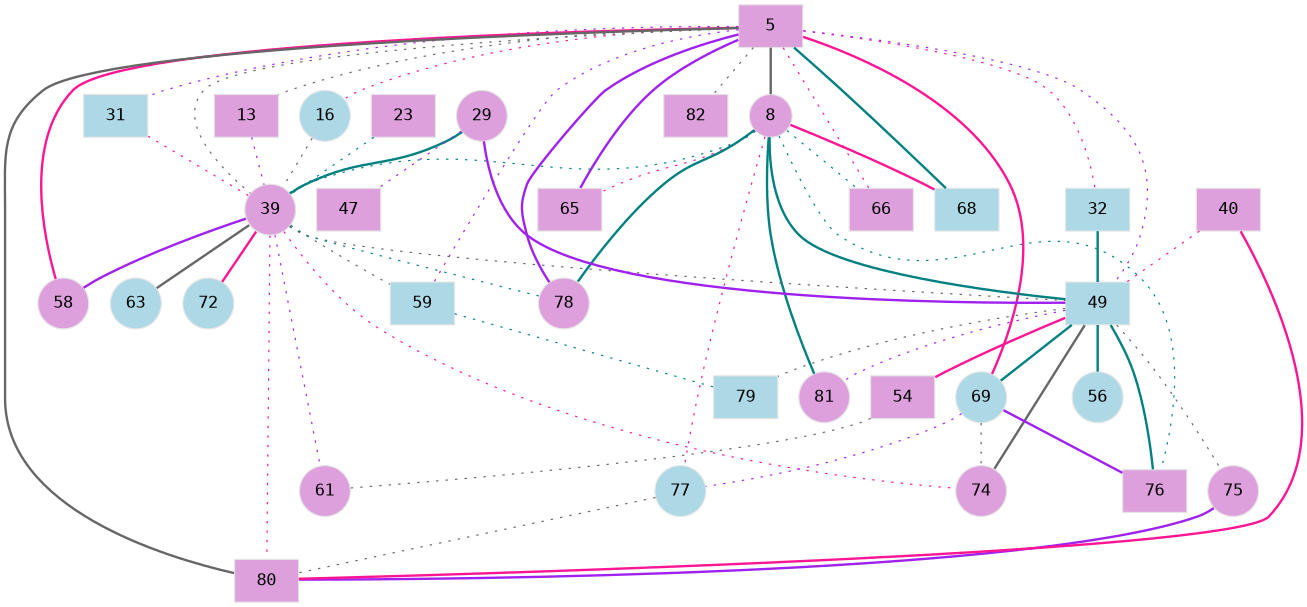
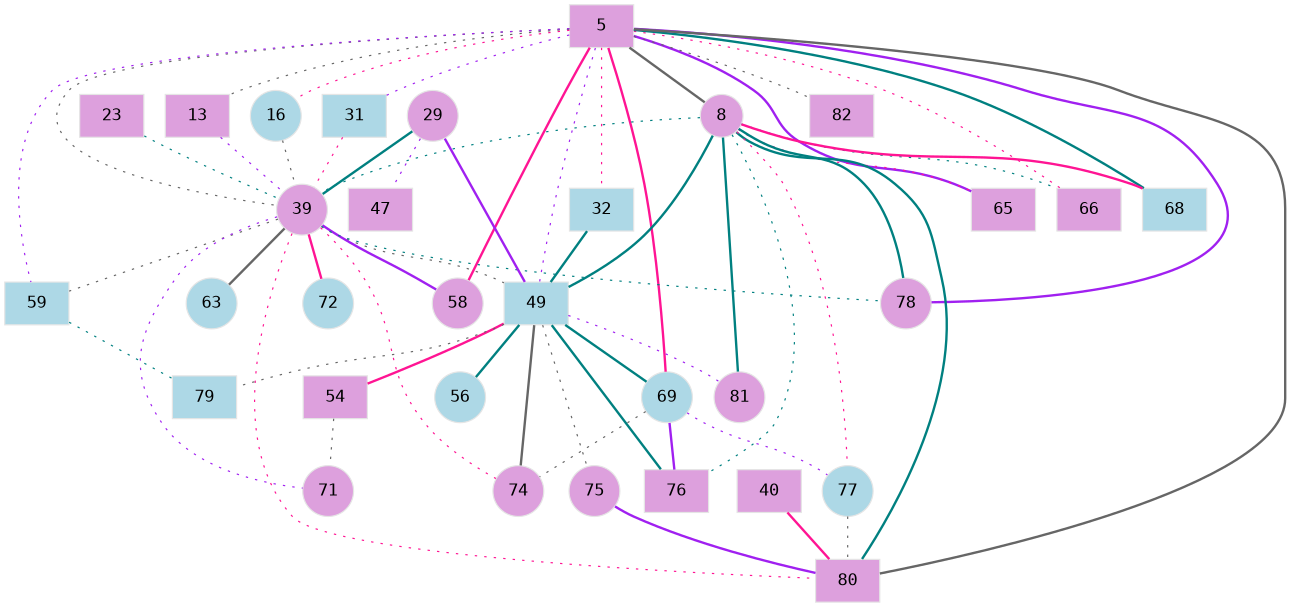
(1163, 257) -> none
none -> (943, 289)
(325, 491) -> (328, 491)
